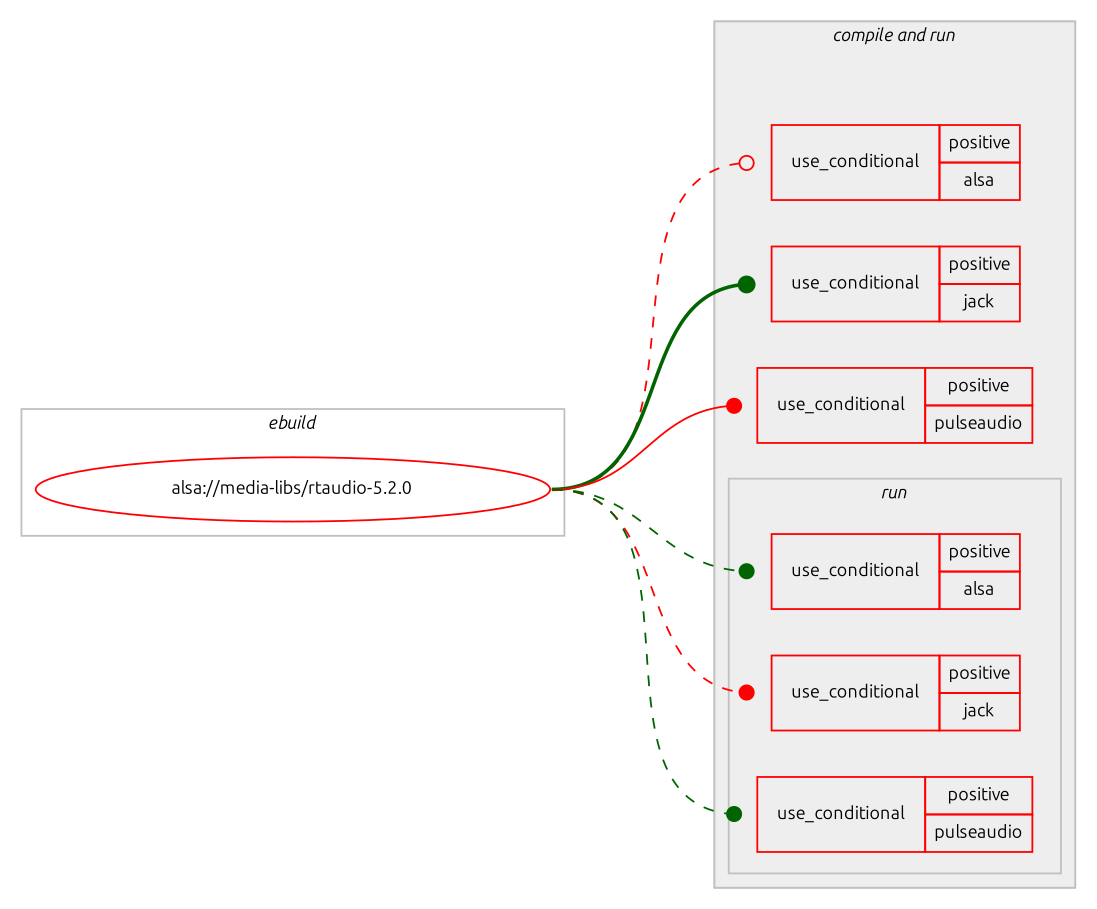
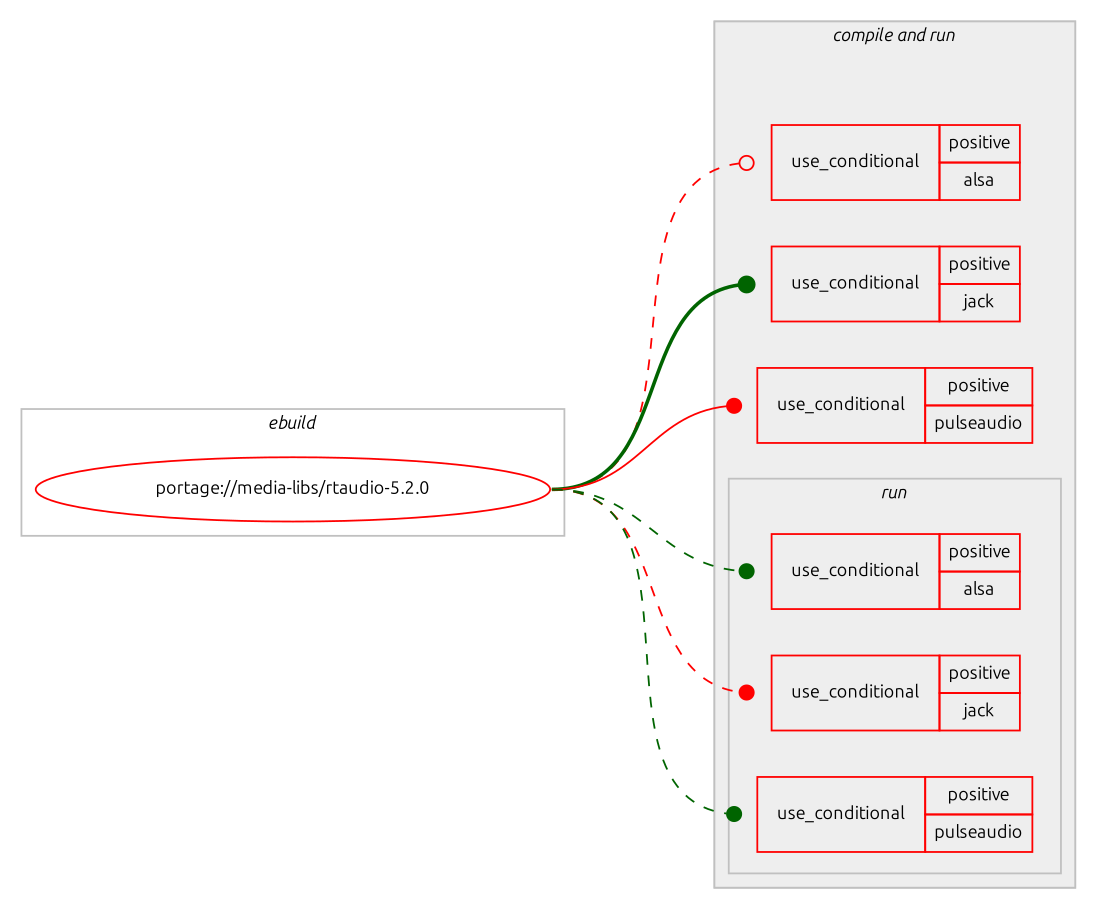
(293, 489) -> (293, 489)
